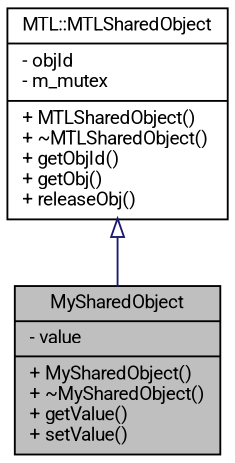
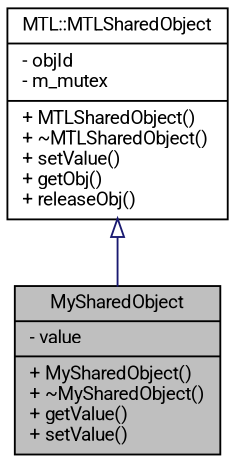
(71, 159) -> (72, 159)
